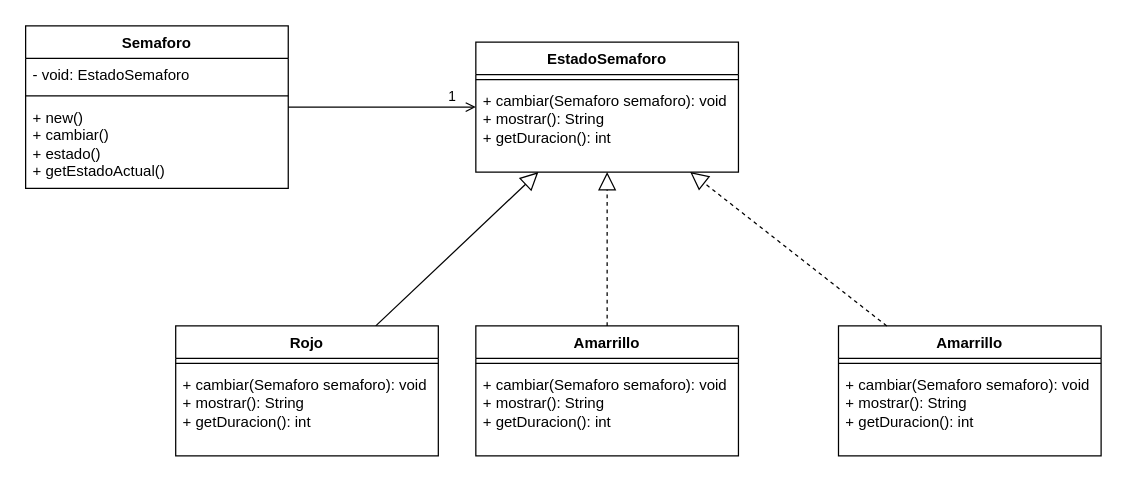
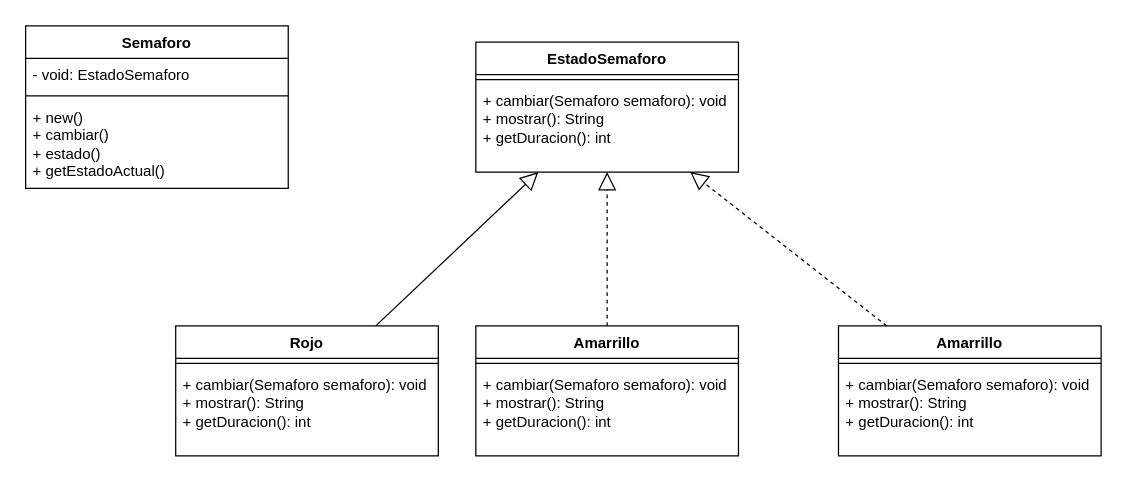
(381, 107) -> none
